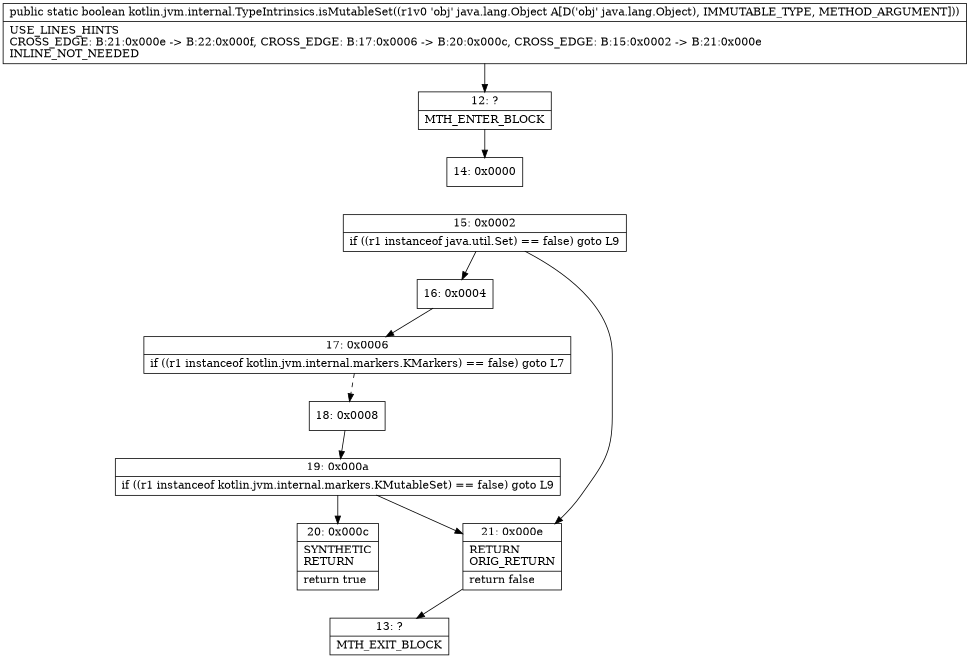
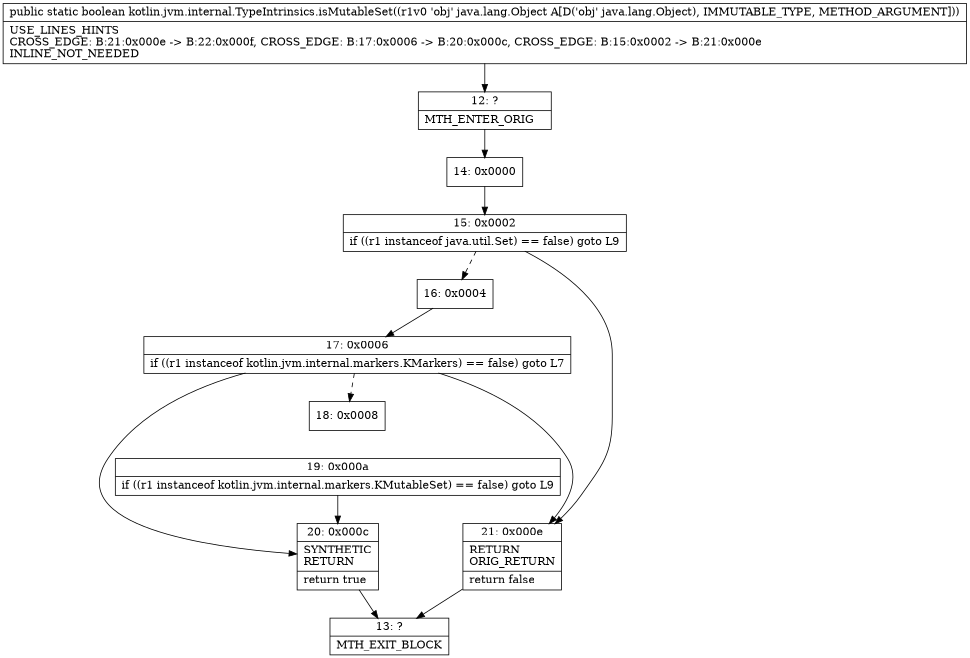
(485, 120) -> (479, 120)
none -> (485, 197)
(471, 262) -> (471, 262)
(343, 441) -> none
none -> (103, 493)
(416, 513) -> (537, 424)
none -> (366, 601)
